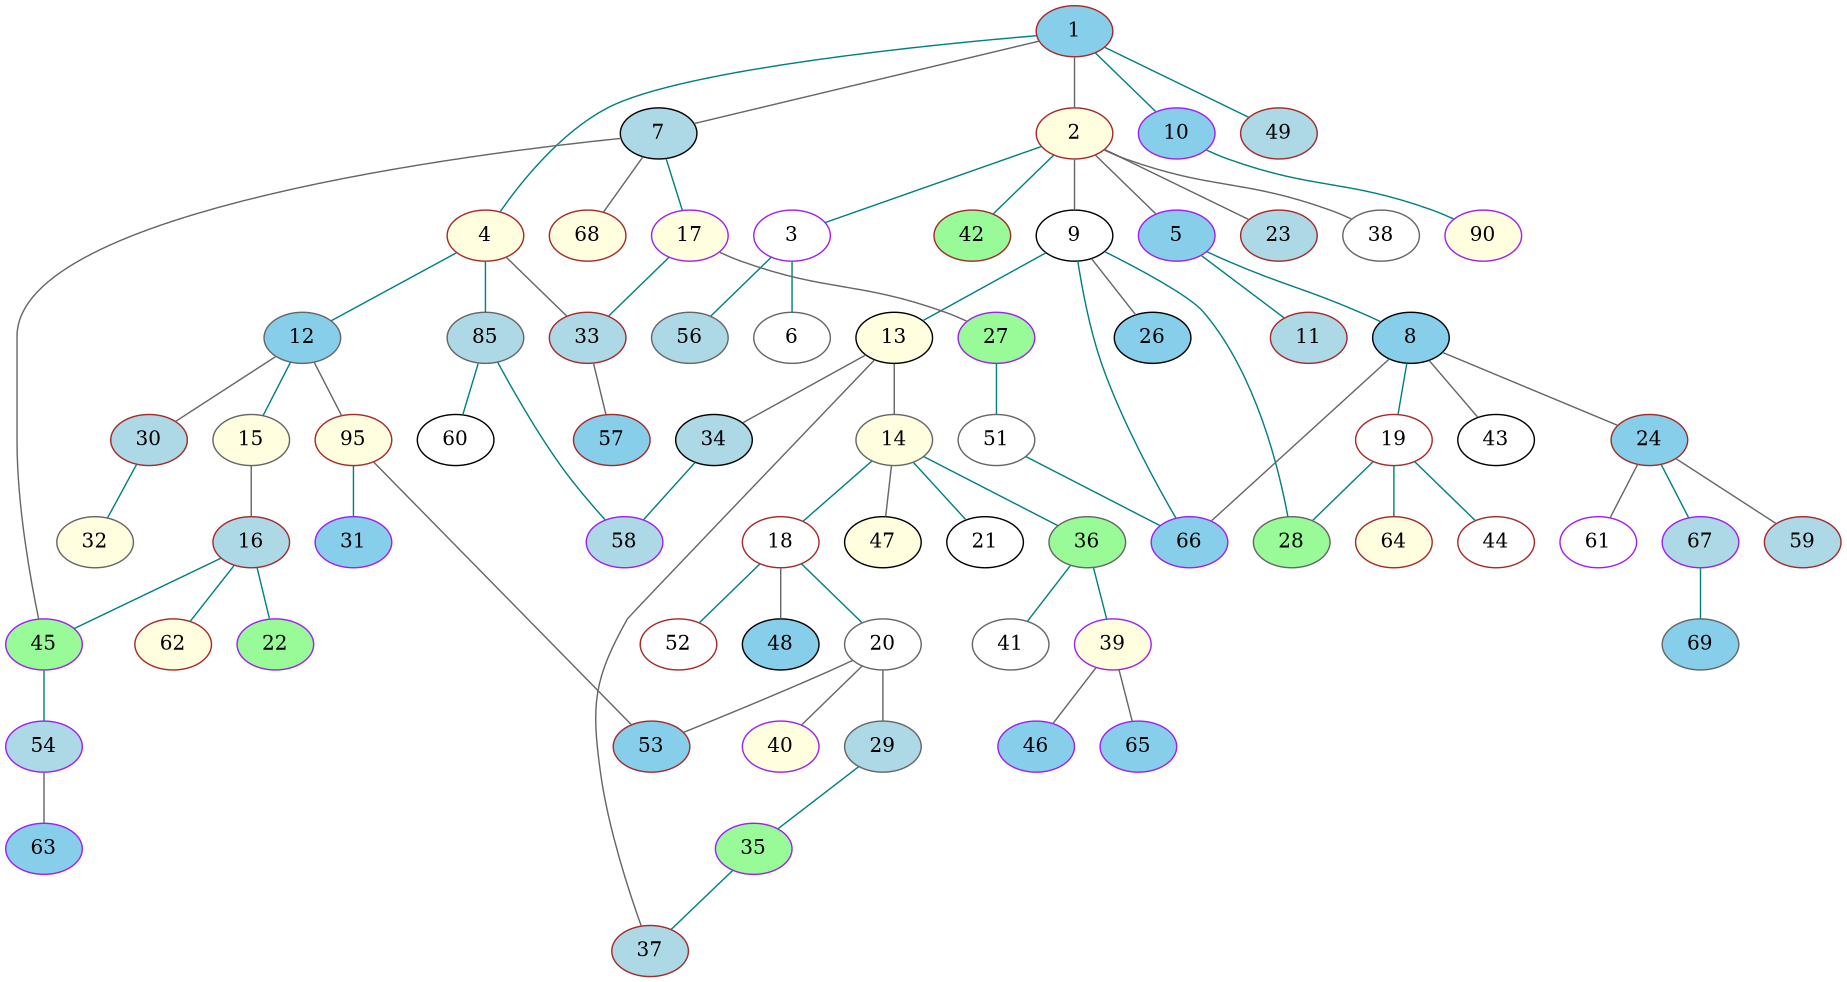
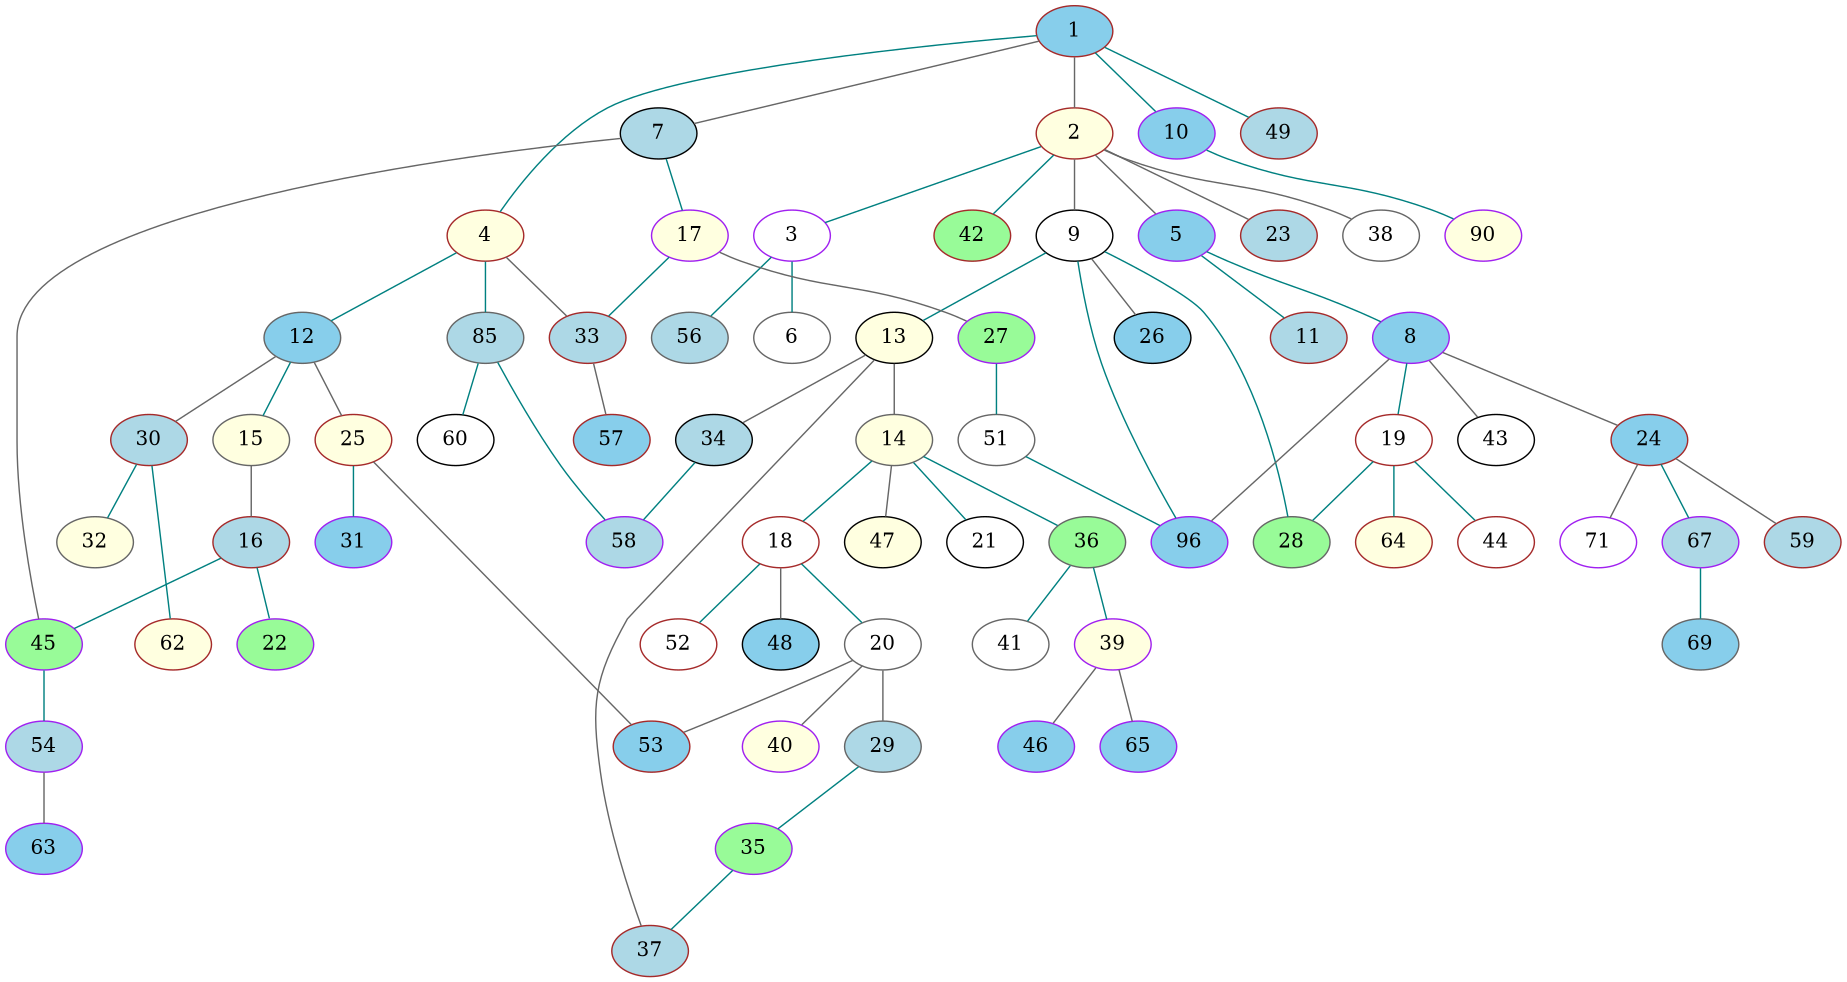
(588, 236) -> none
(1411, 338) -> (1411, 338)
(353, 440) -> (353, 440)
(1189, 542) -> (1189, 542)
(1598, 542) -> (1598, 542)
(212, 593) -> (161, 542)
